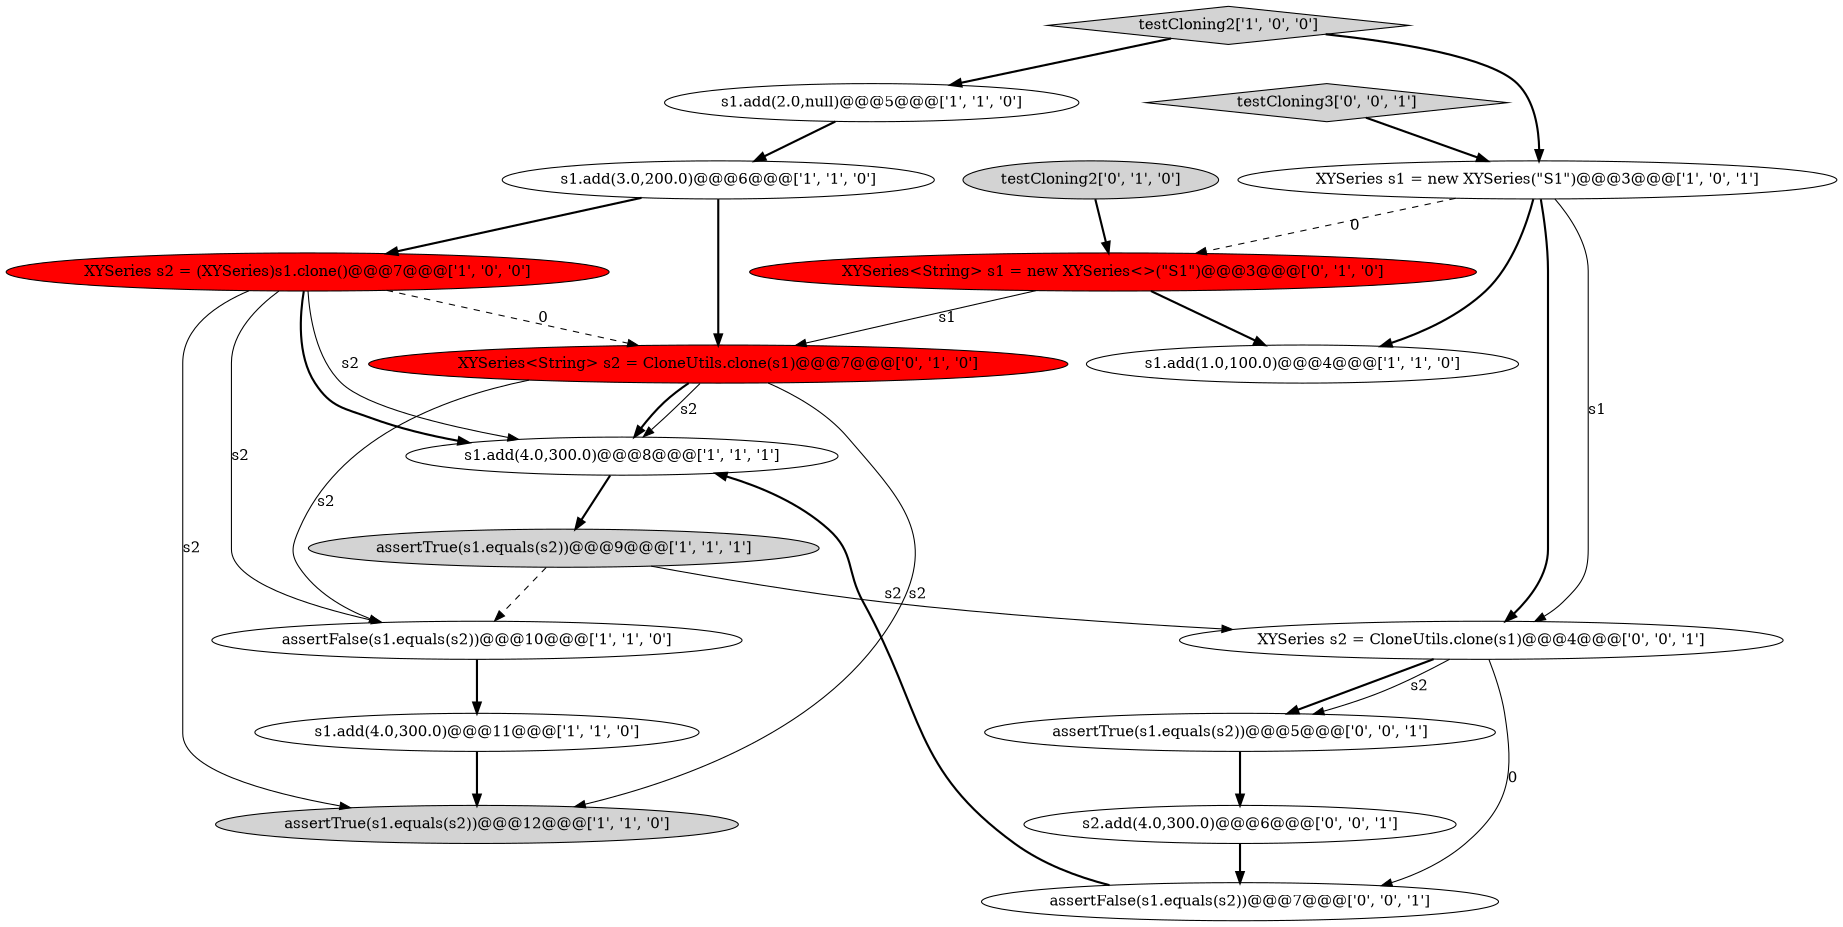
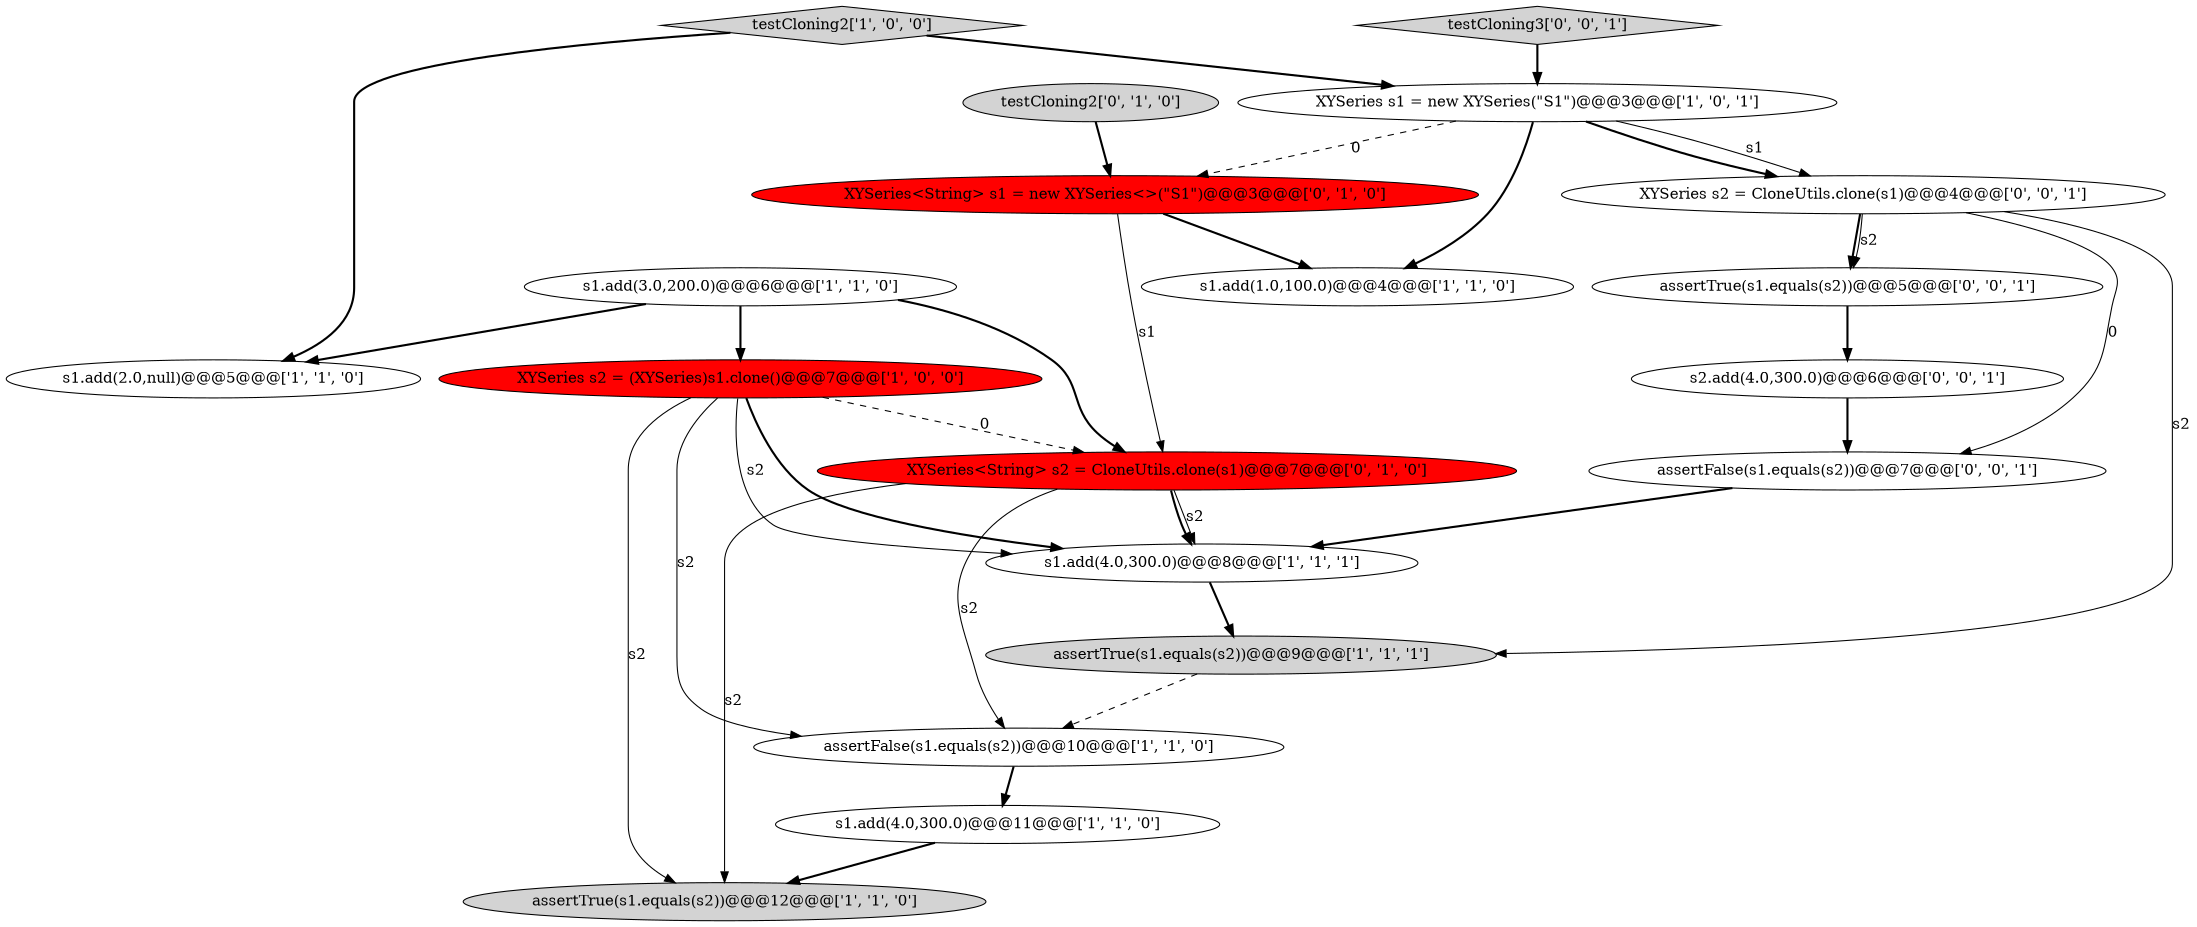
(800, 139) -> (482, 332)
(935, 608) -> (2081, 611)
